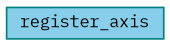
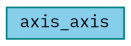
(85, 23) -> (65, 23)
